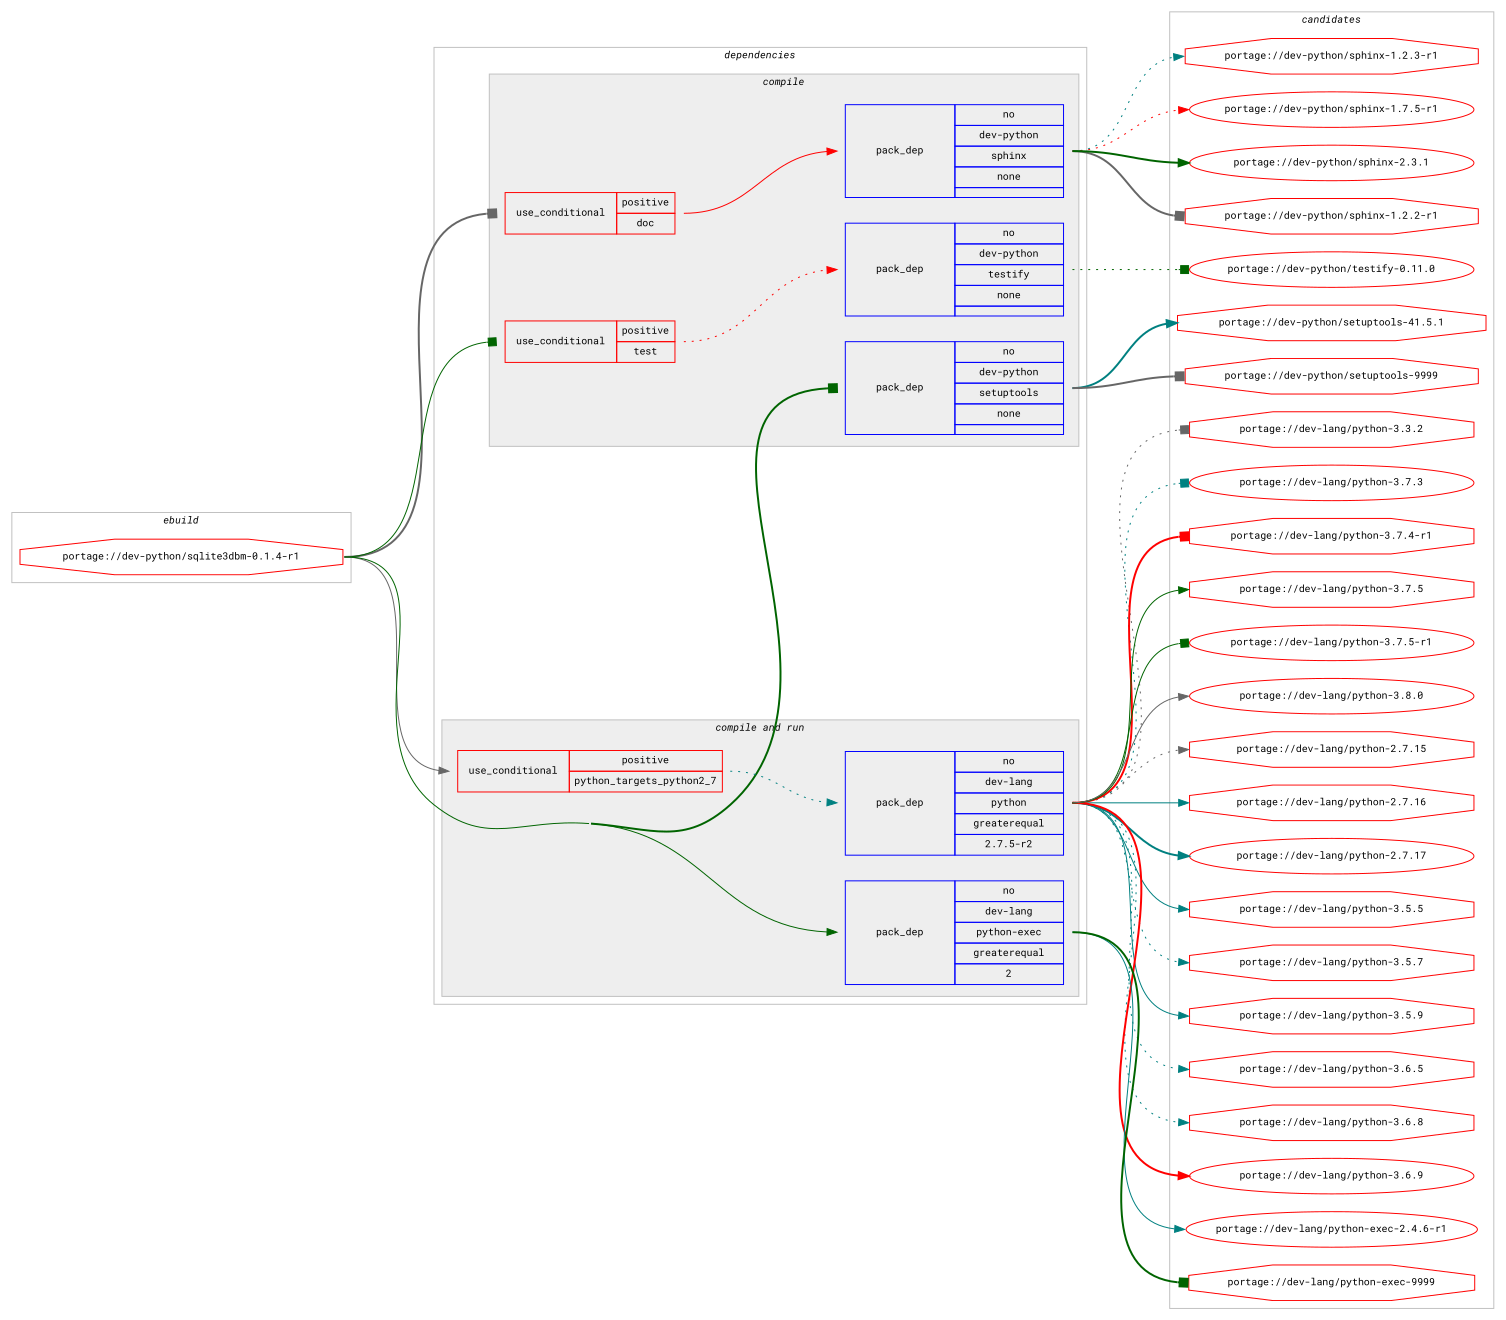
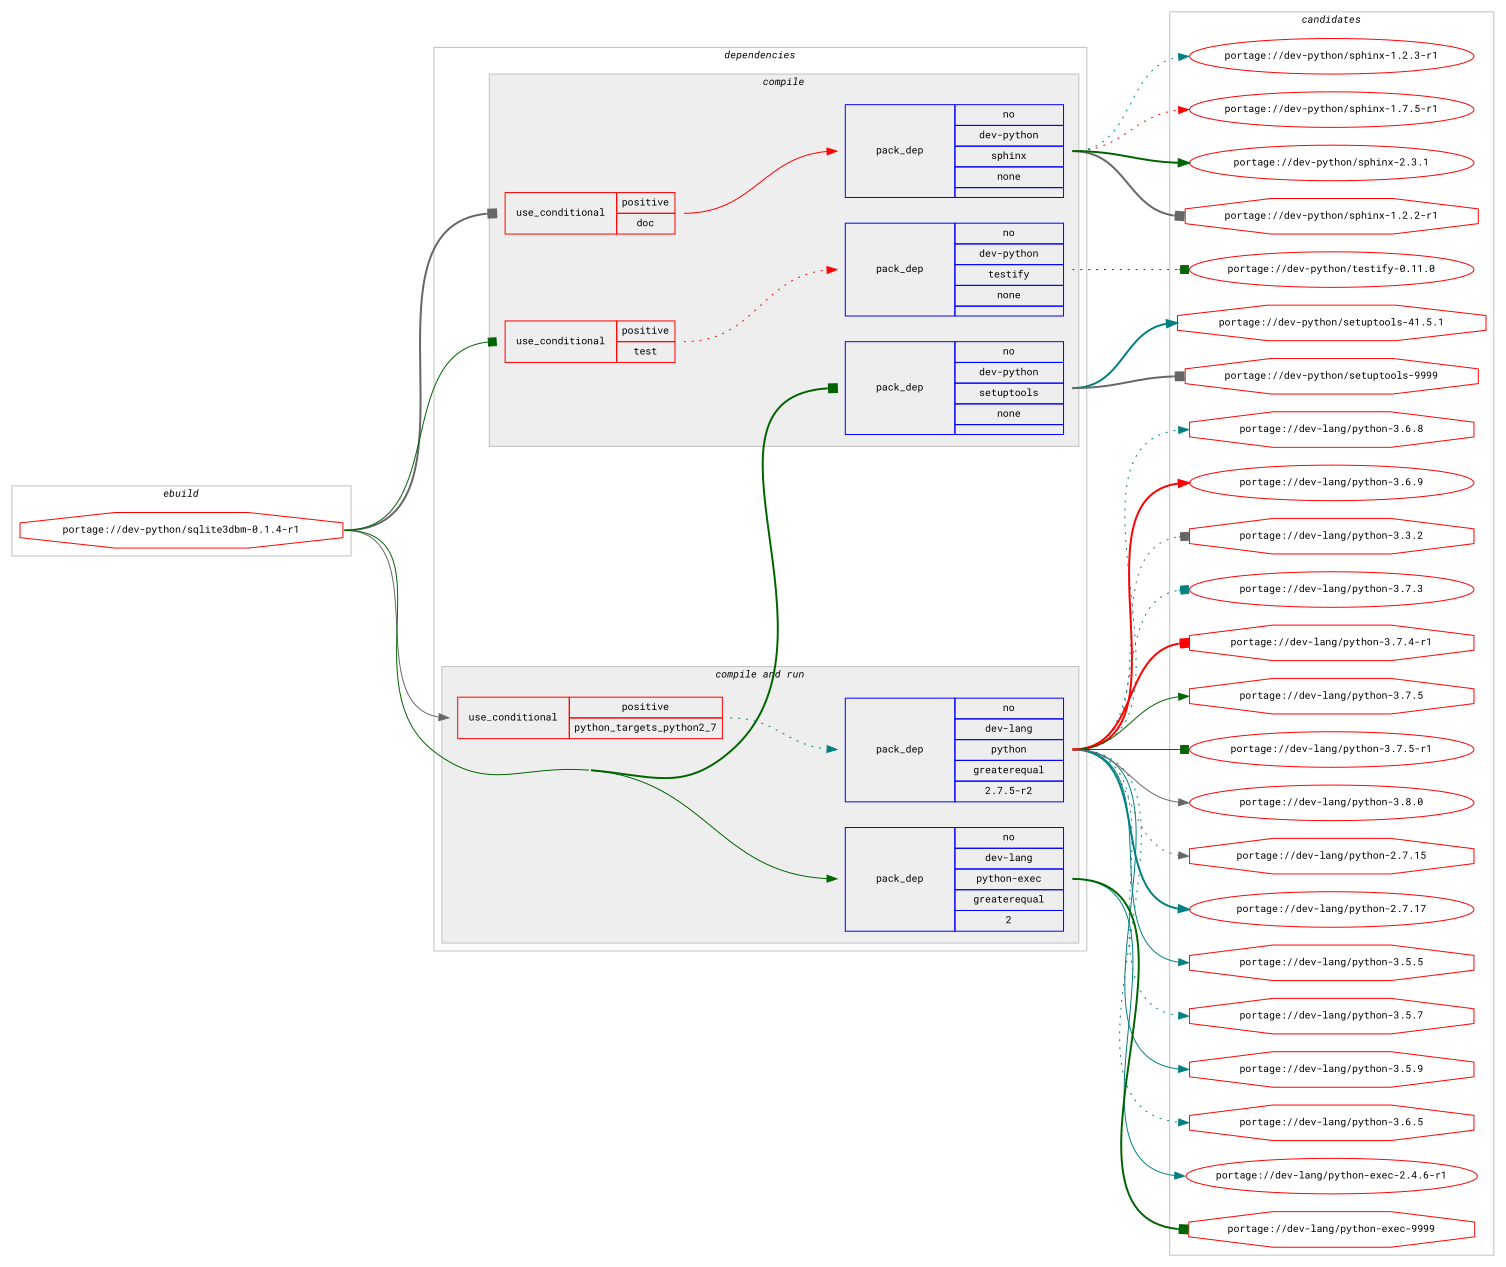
(1332, 56) -> (1332, 56)
(1332, 803) -> none
